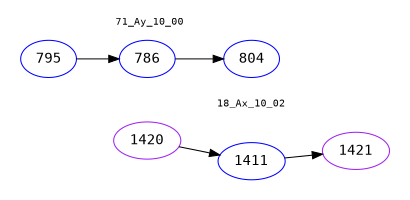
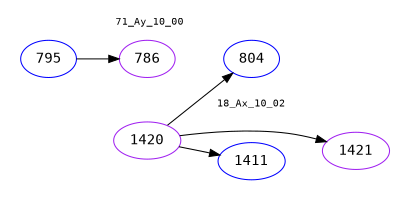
(147, 59) -> (147, 59)
(194, 59) -> (196, 102)
(298, 157) -> (248, 131)
